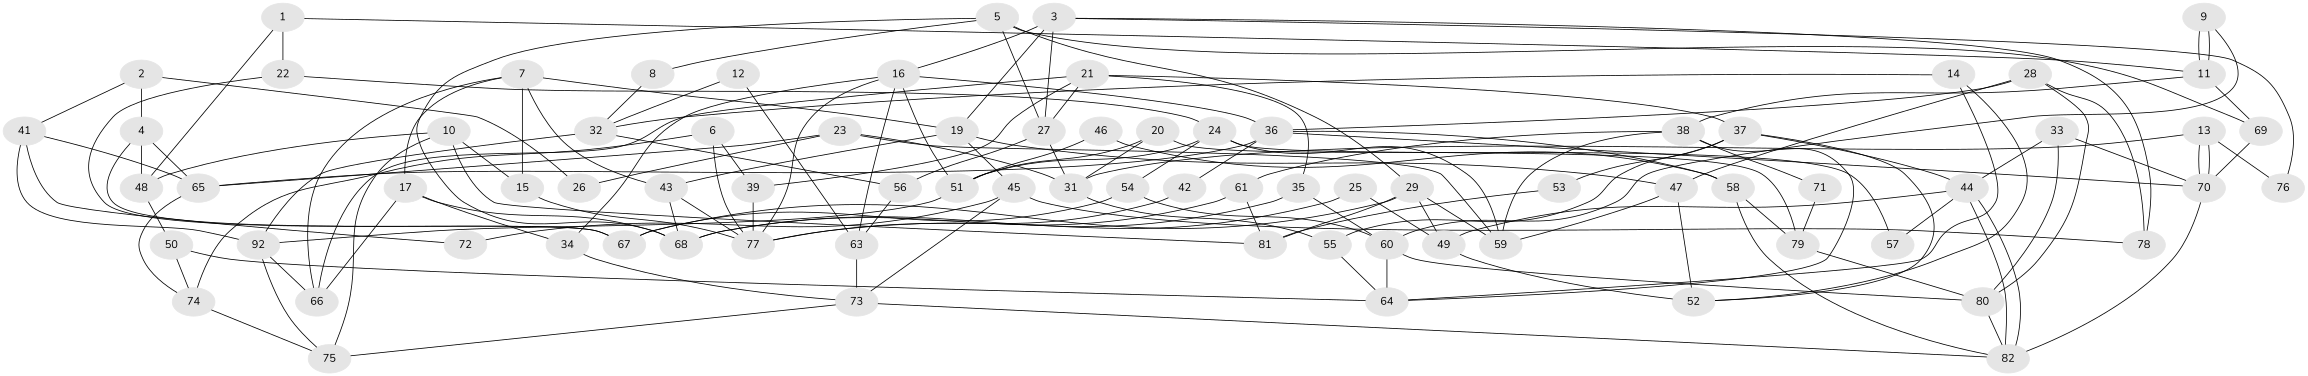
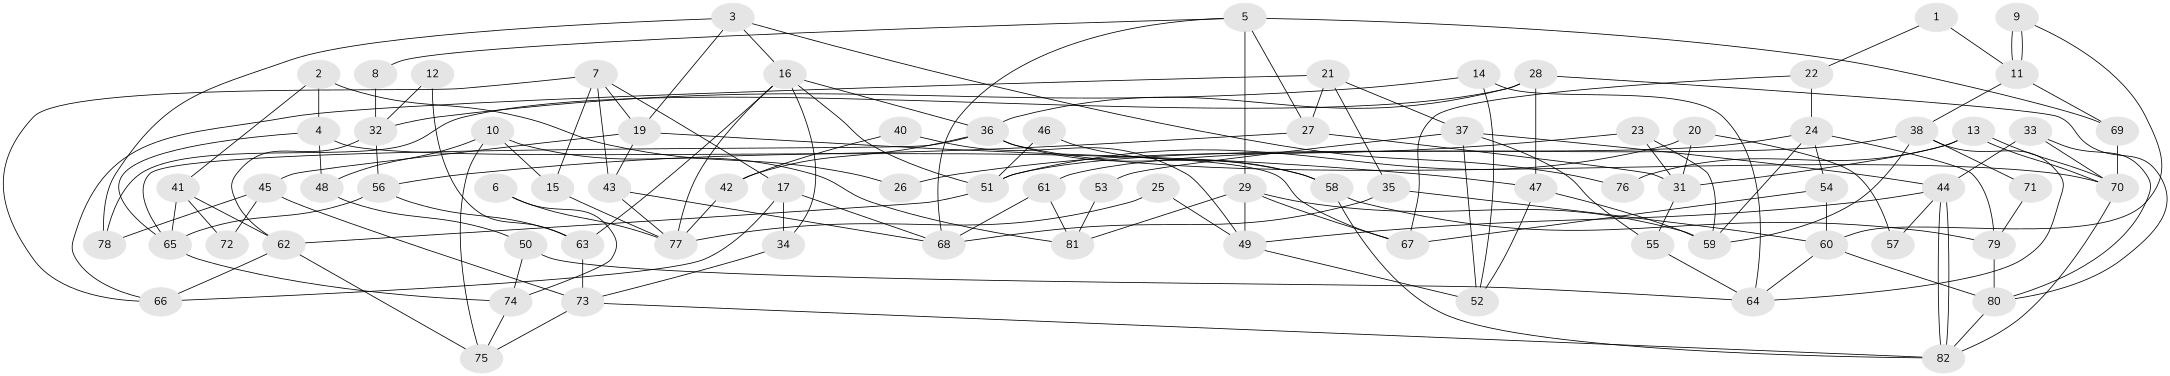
(1049, 72) -> none
(212, 103) -> none
none -> (900, 131)
(535, 162) -> (274, 217)
(753, 188) -> none
(258, 245) -> (284, 245)
